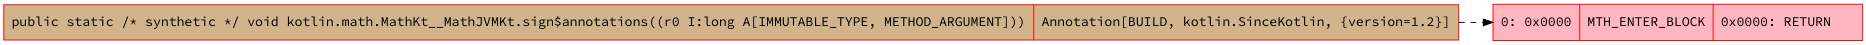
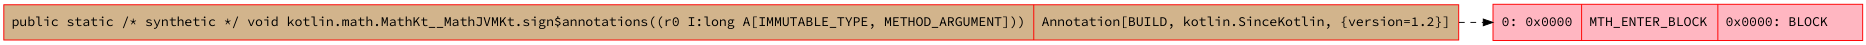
(1788, 22) -> (1789, 22)
